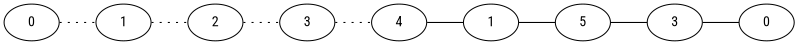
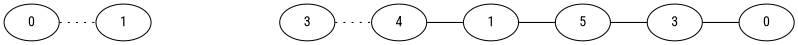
(215, 22) -> none
